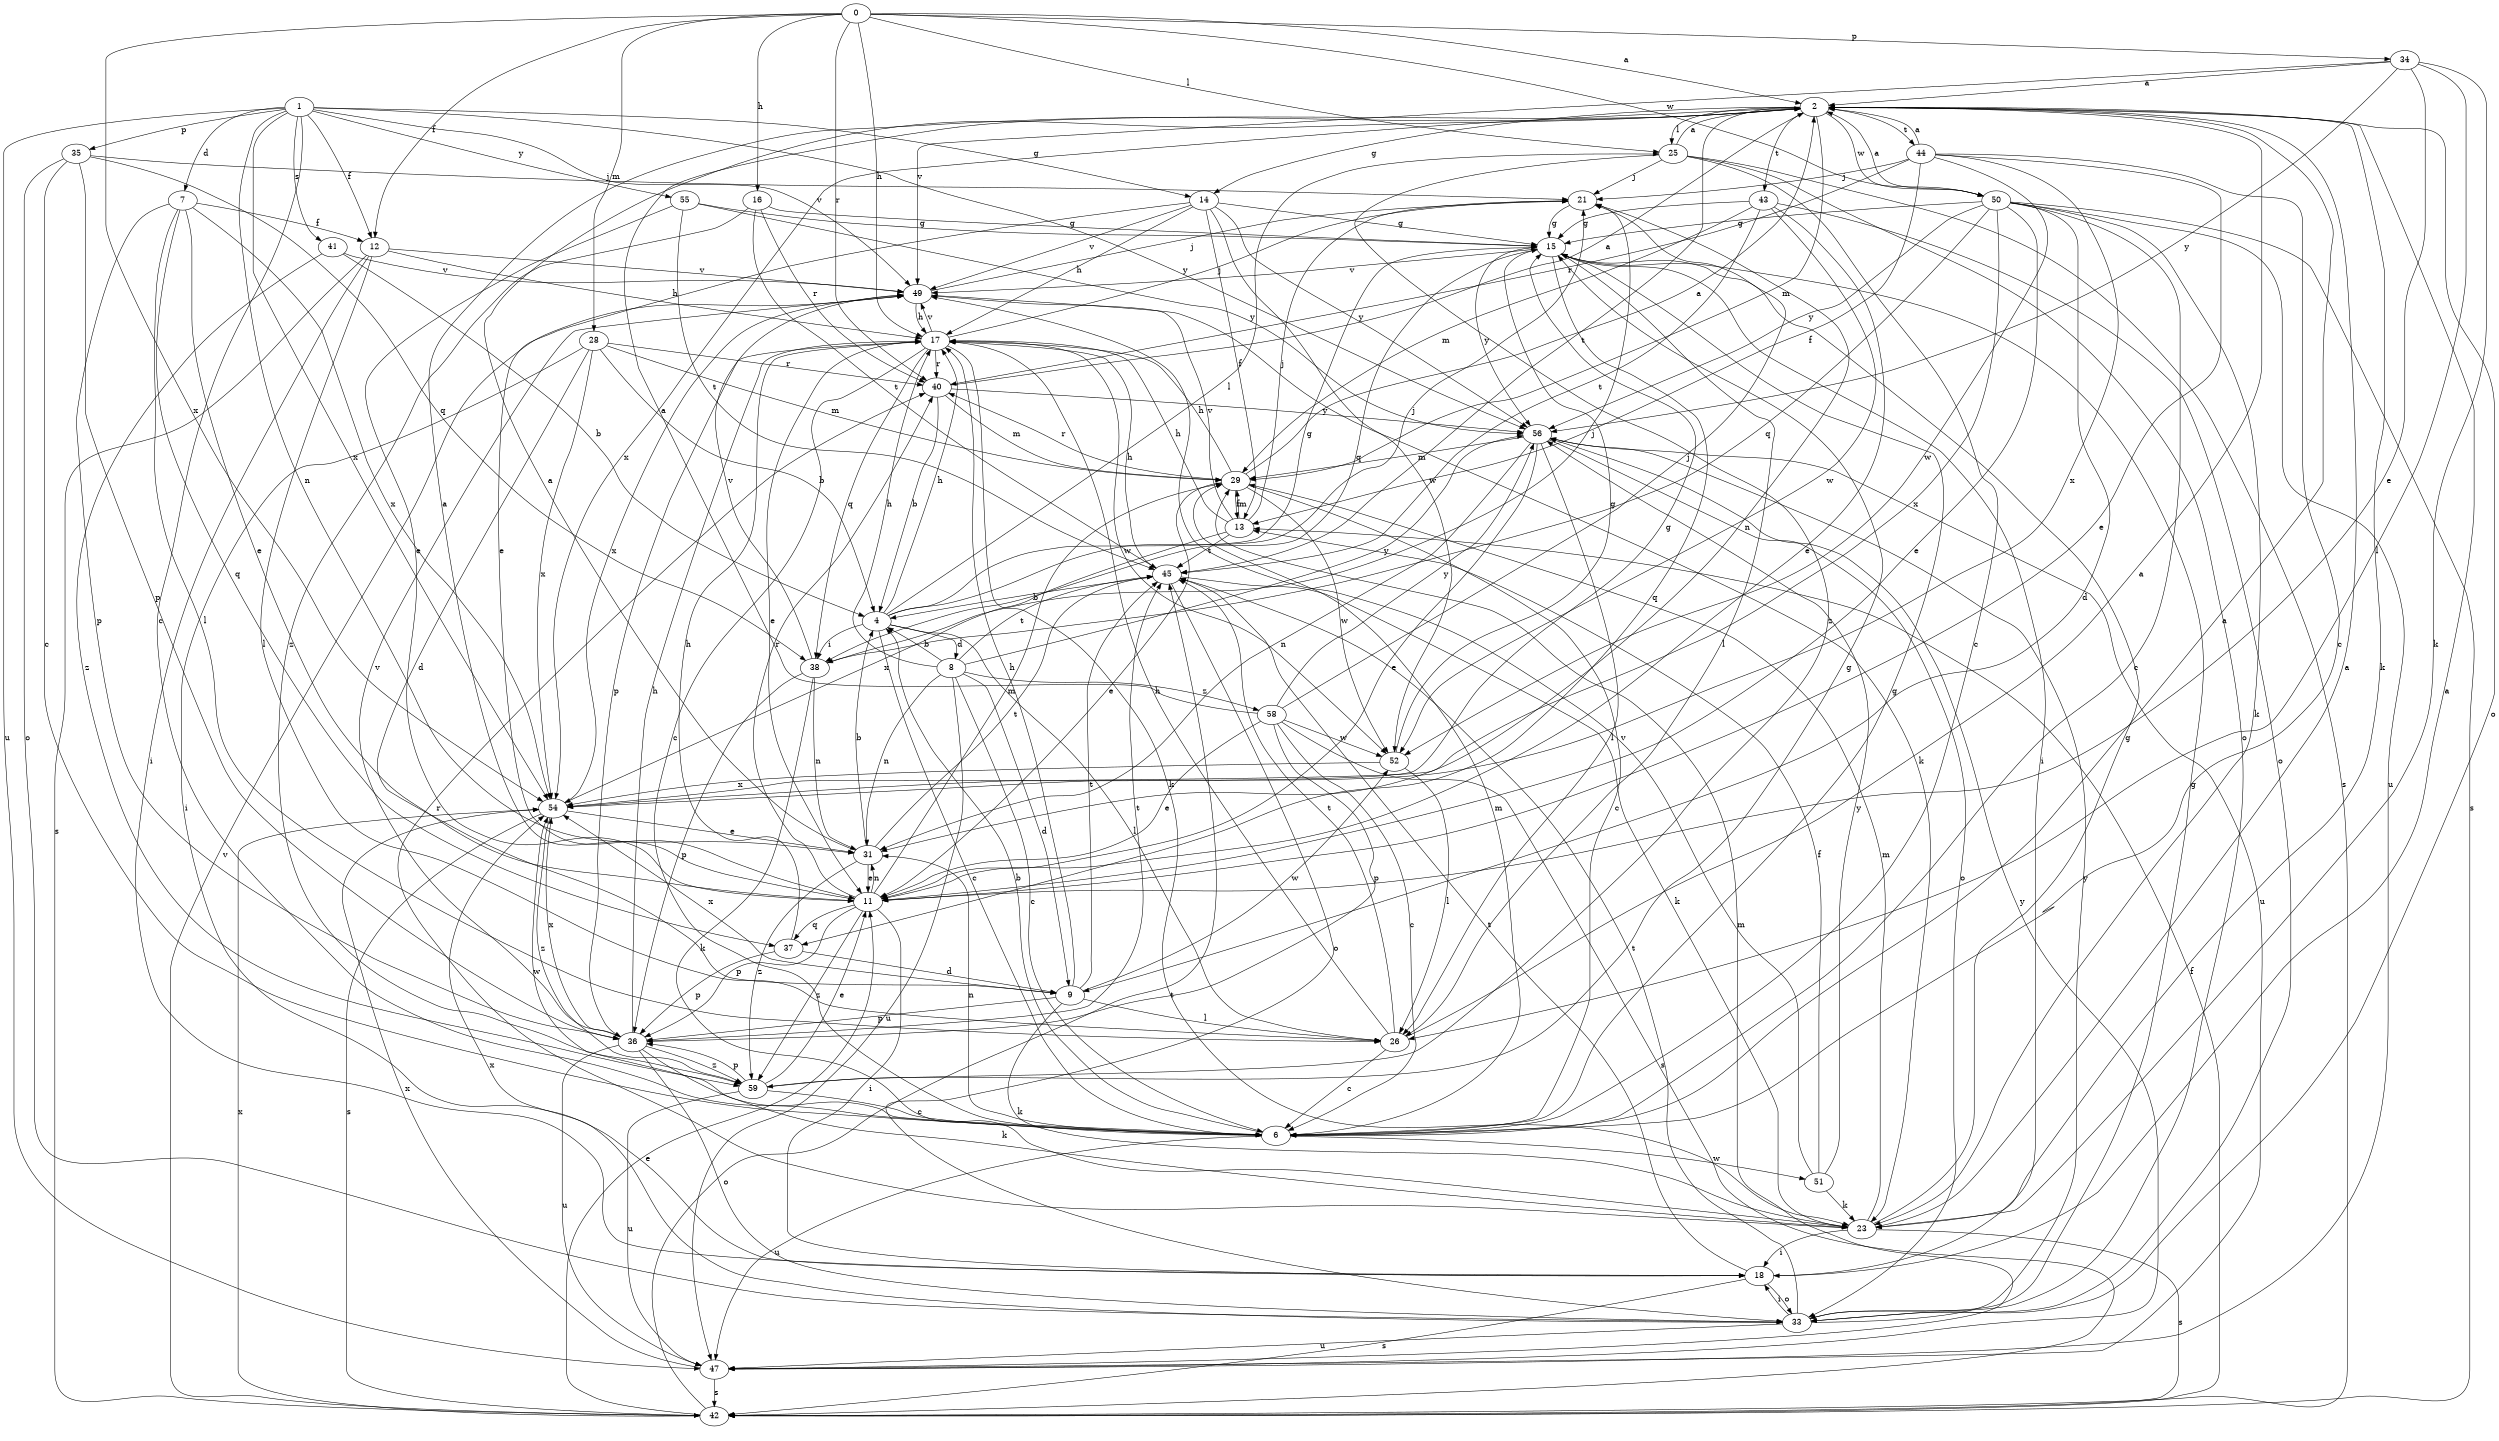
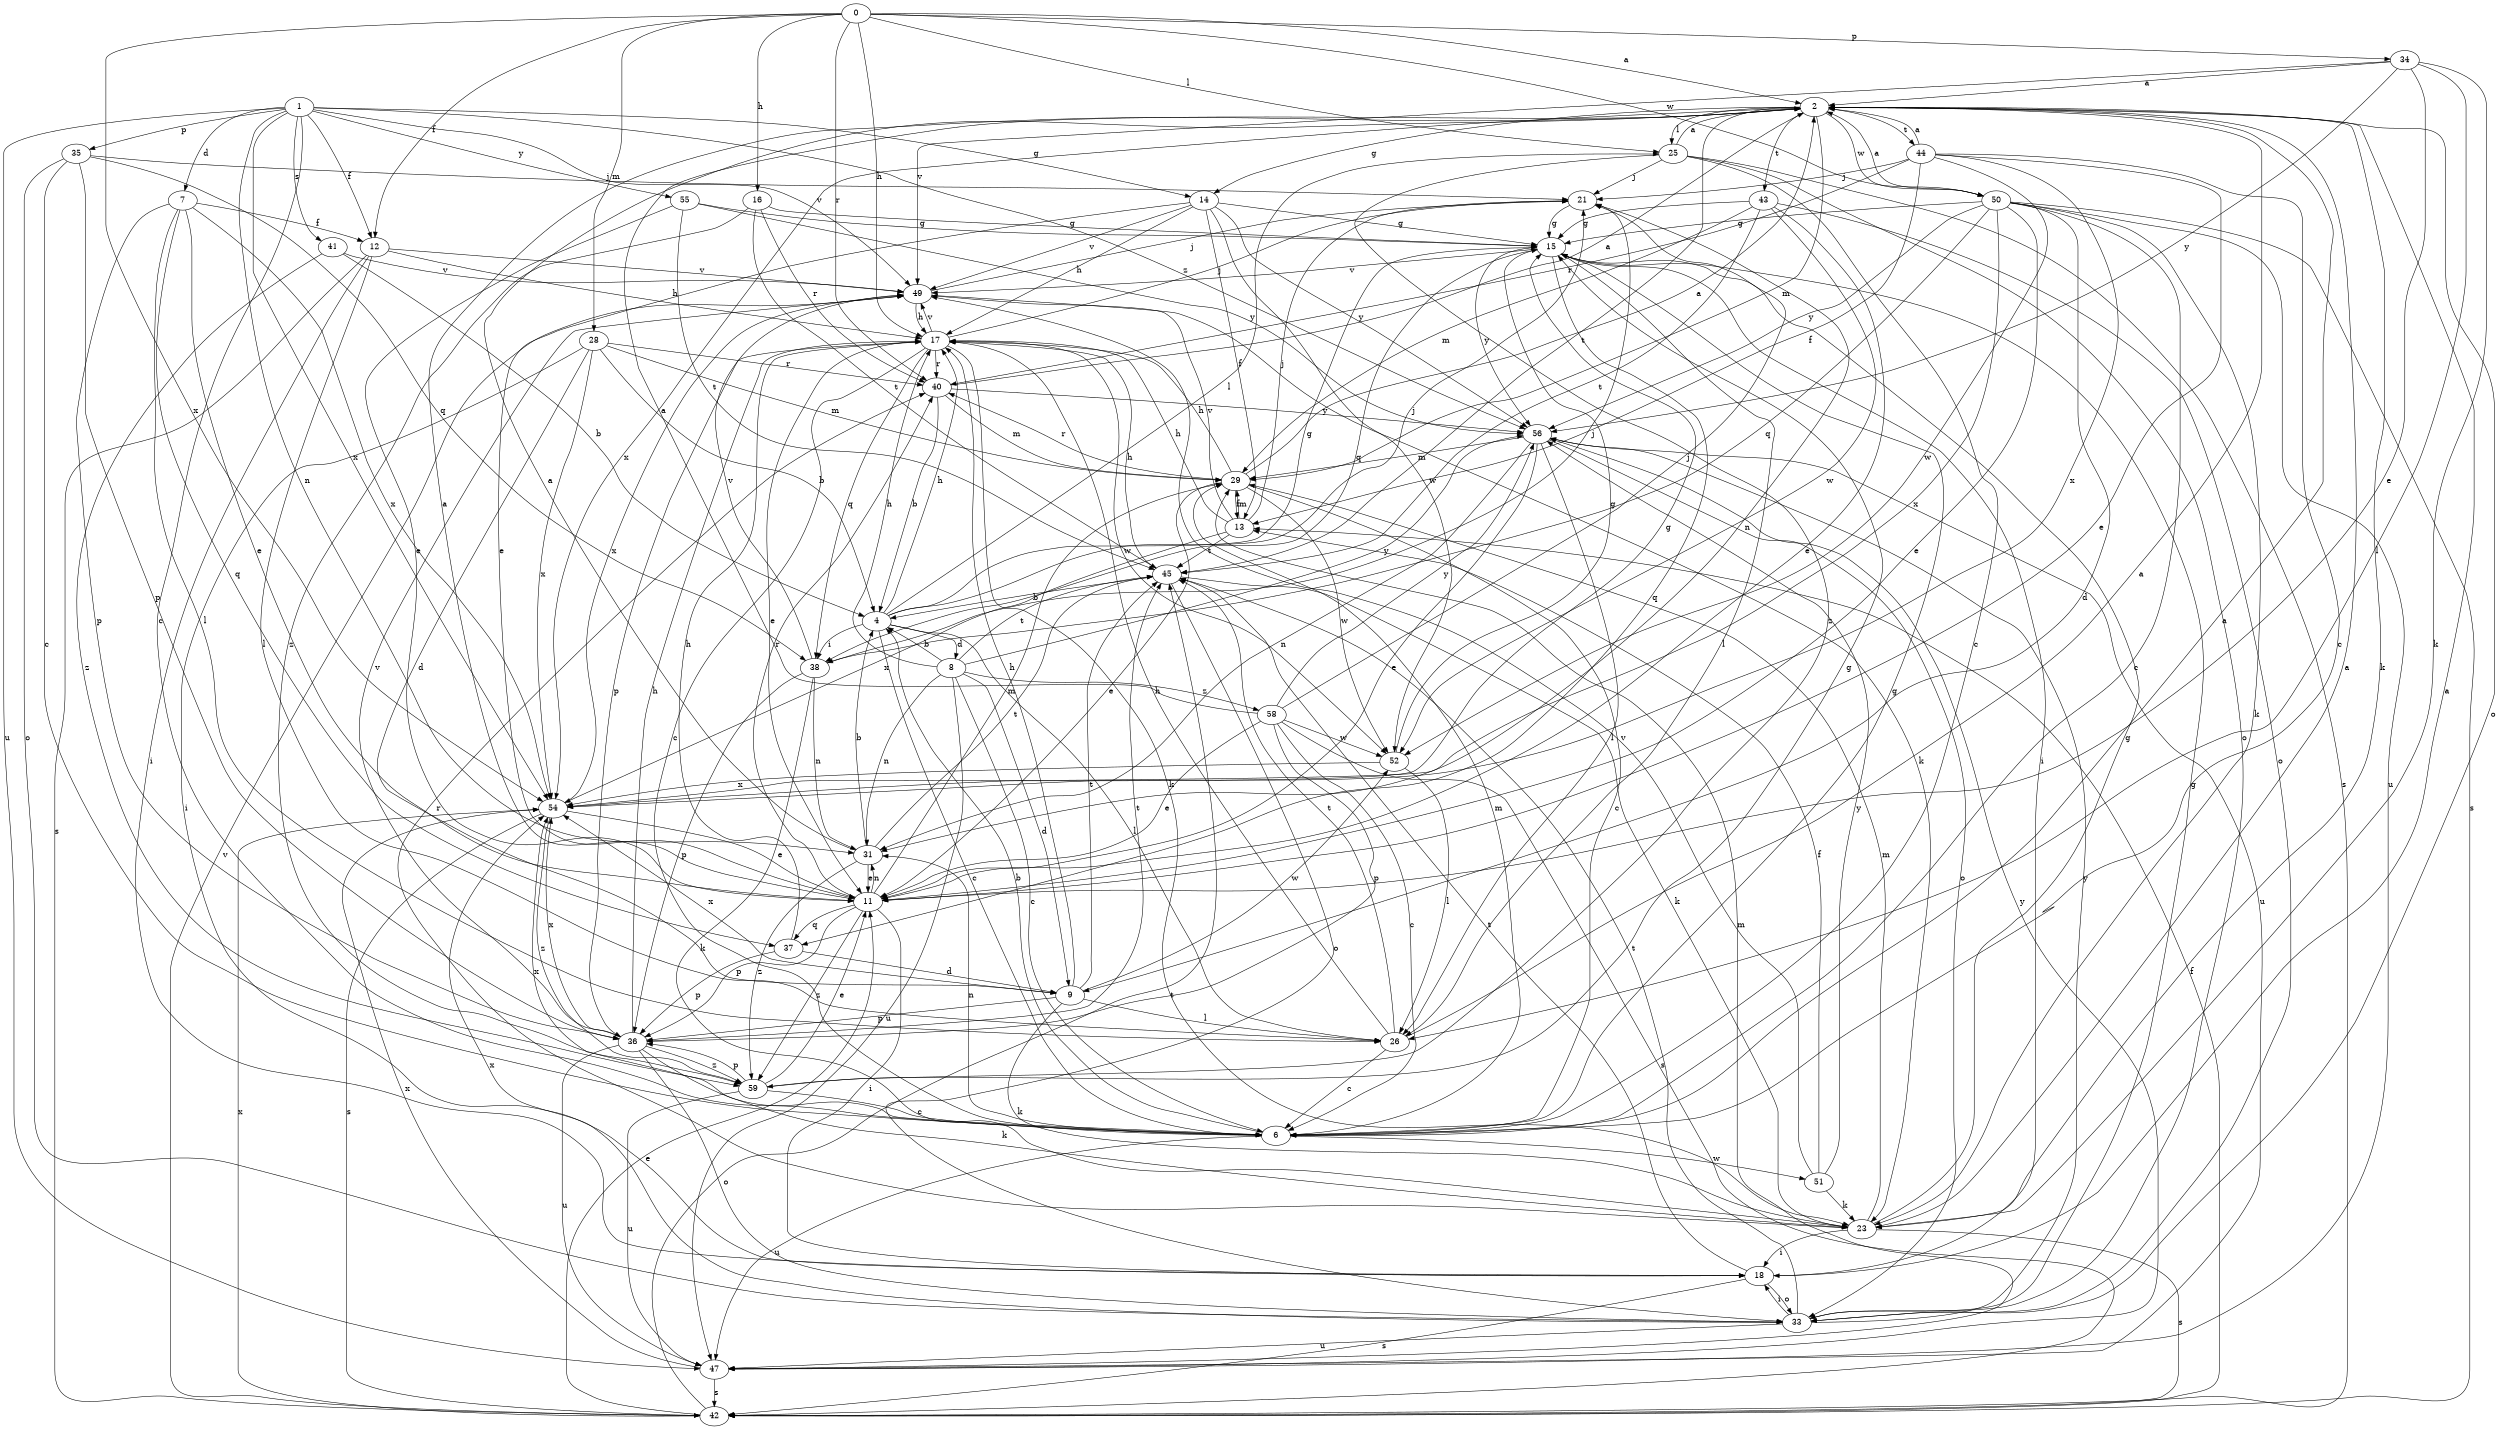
(1185, 271) -> (1185, 271)
(708, 831) -> (713, 838)
(537, 972) -> (537, 972)
